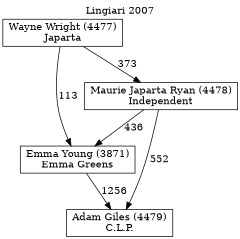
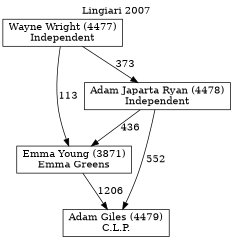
(63, 33) -> (63, 33)
(161, 96) -> (157, 96)
(114, 191) -> (111, 191)
